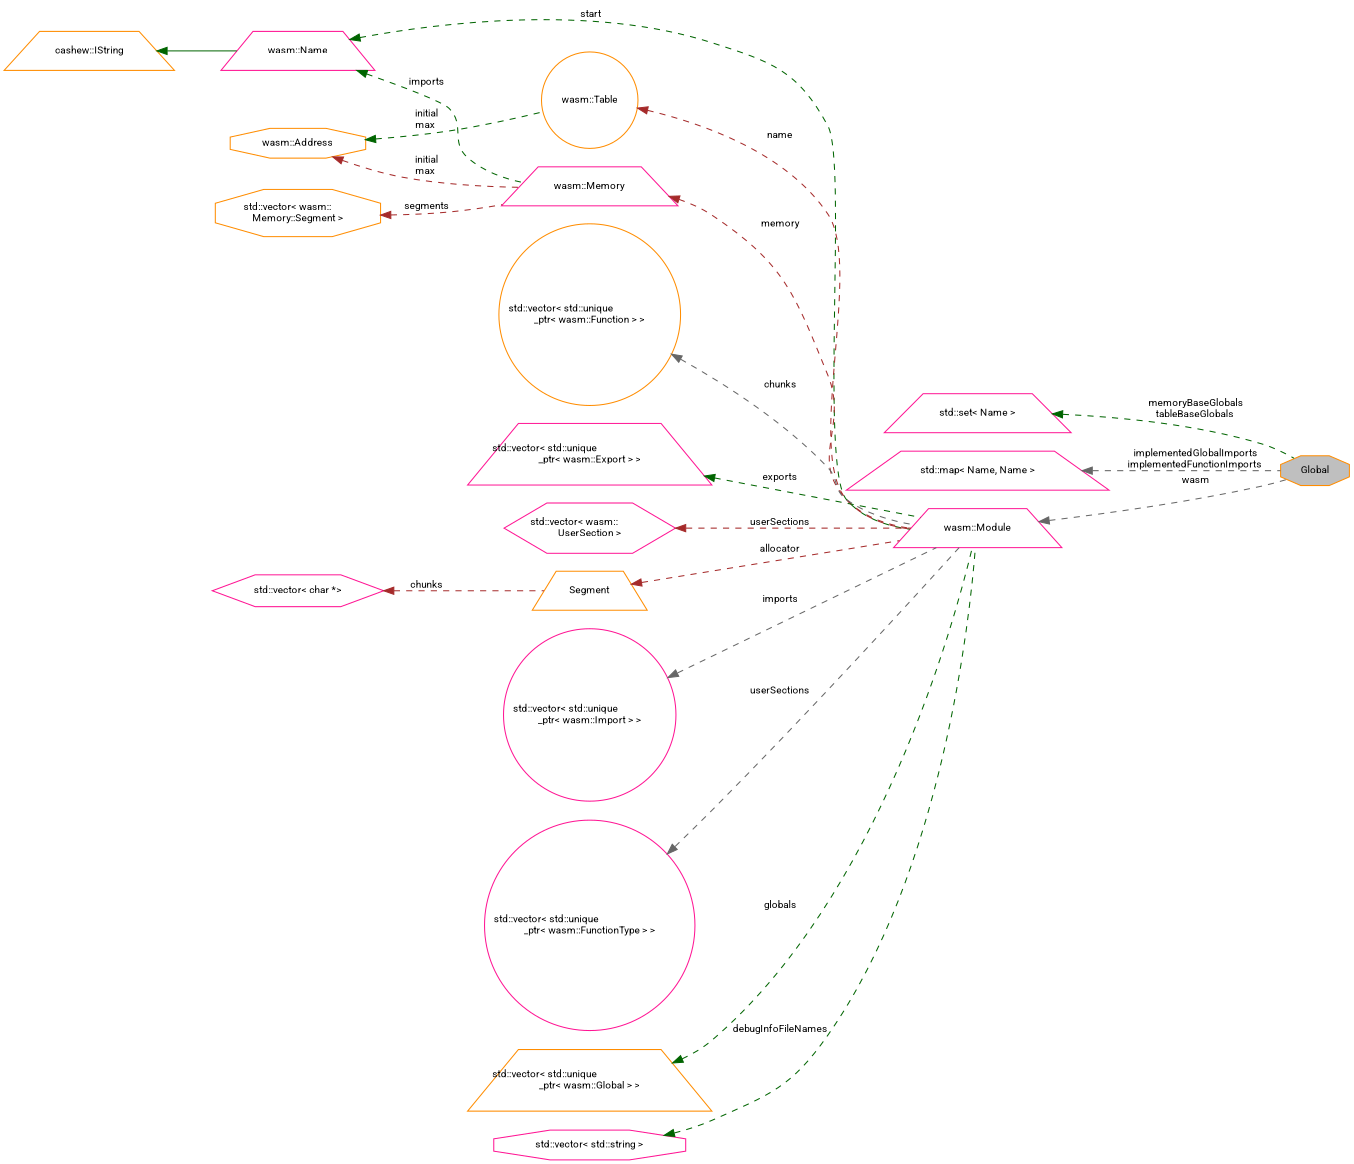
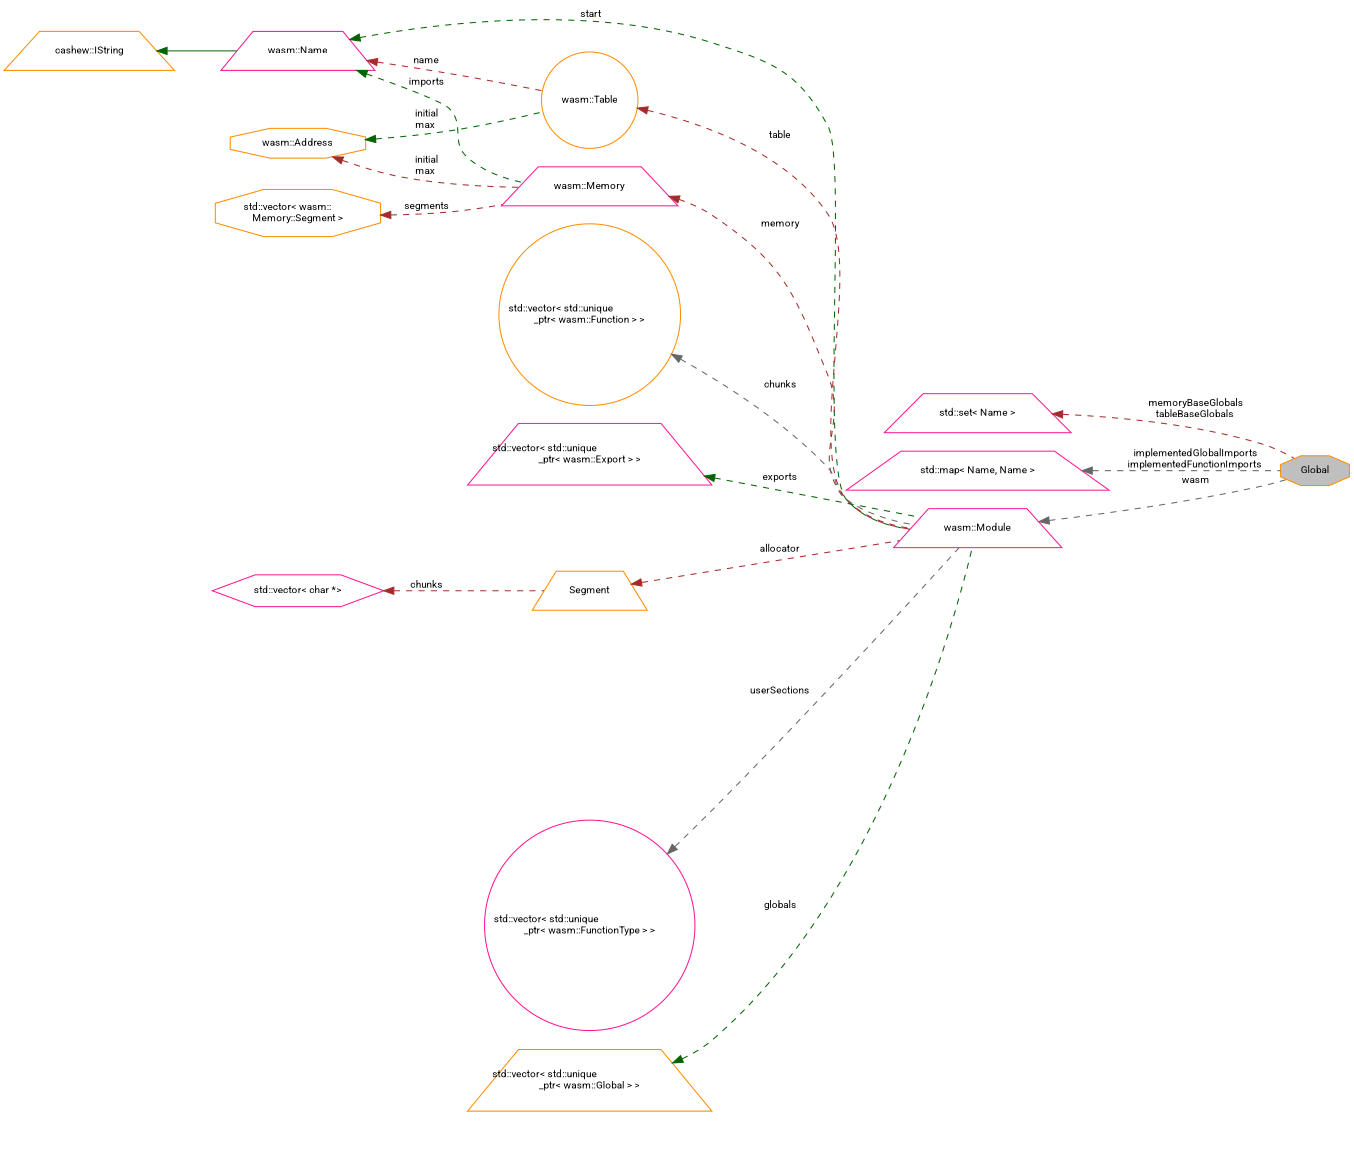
none -> (460, 75)
(779, 136) -> (779, 136)
(1181, 426) -> (1181, 426)
(590, 528) -> none
(590, 715) -> none
(590, 1145) -> none
